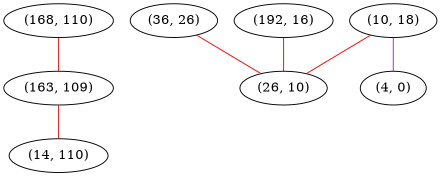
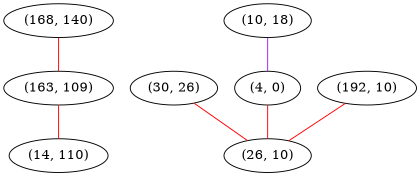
(59, 21) -> (59, 21)
(174, 21) -> (174, 88)
(284, 21) -> (367, 88)
(338, 54) -> (268, 122)
